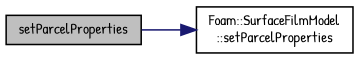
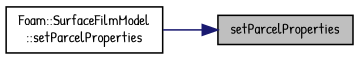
(161, 30) -> (183, 30)
